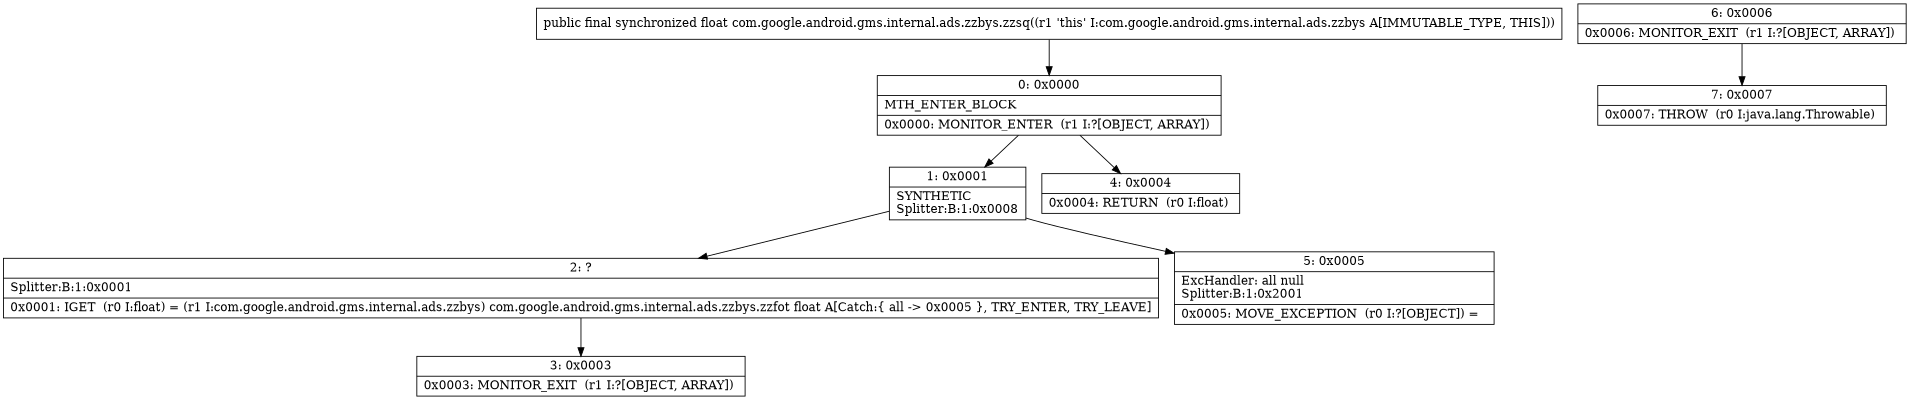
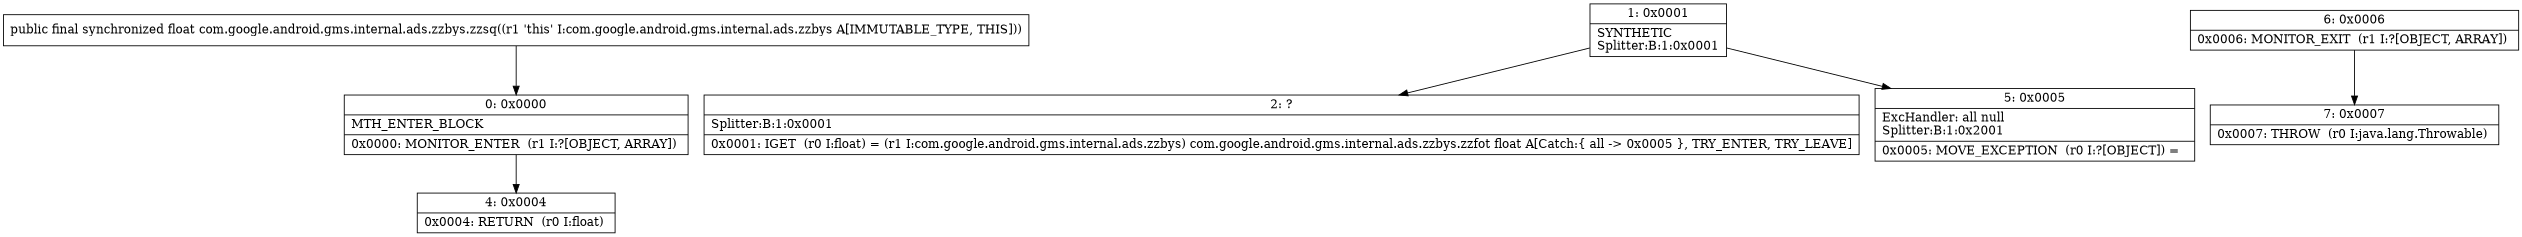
(1005, 148) -> none
(958, 209) -> (1658, 46)
(581, 376) -> none
